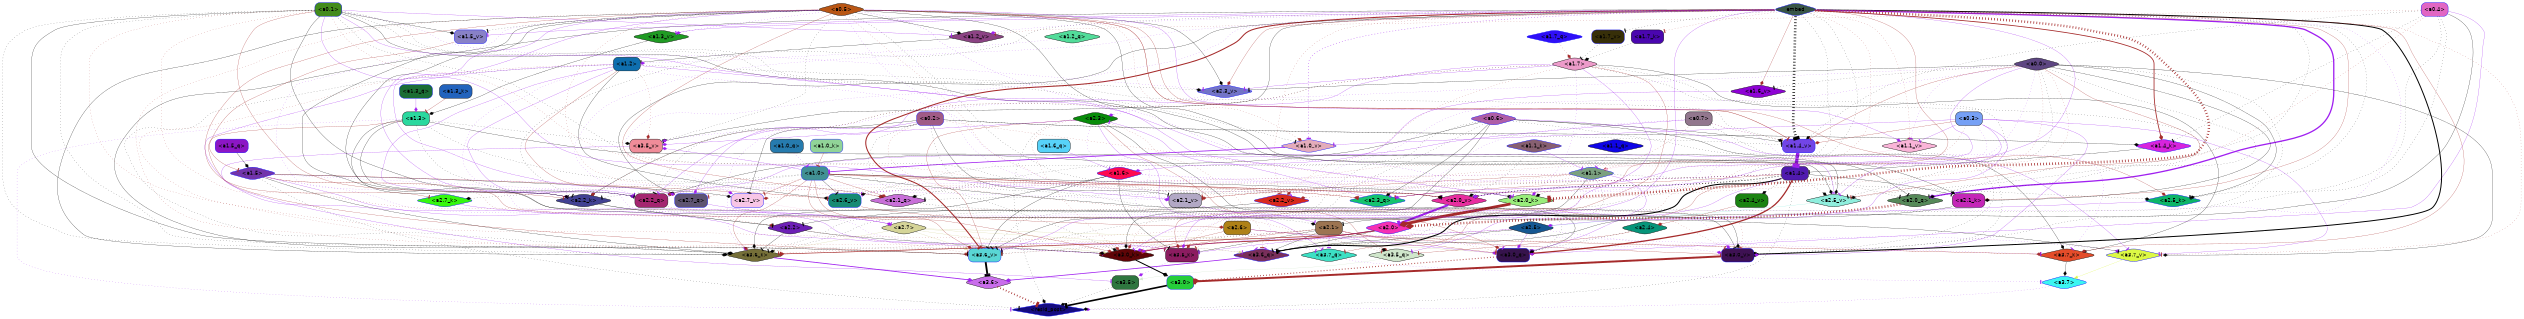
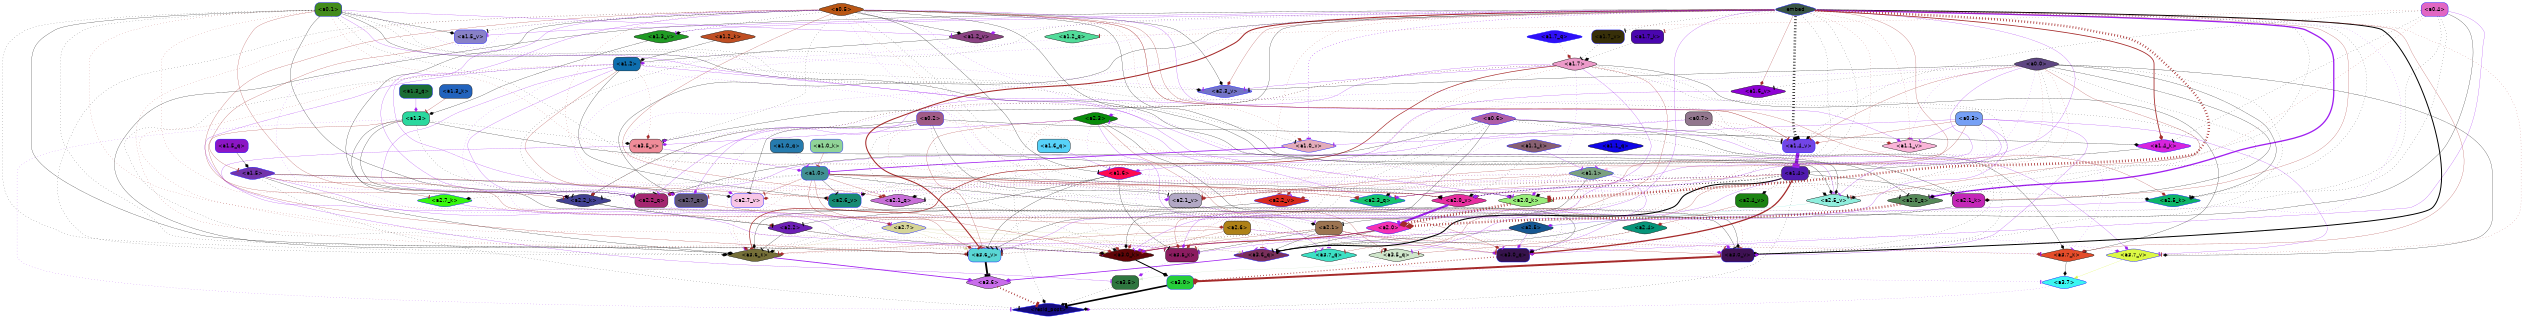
(1780, 18) -> (1761, 23)
(760, 20) -> (760, 20)
none -> (728, 37)
(1094, 91) -> (1094, 91)
(78, 122) -> (78, 122)
(1362, 133) -> none
(1183, 146) -> (1183, 146)
(1753, 150) -> (1753, 150)
(1654, 151) -> (1799, 132)
(734, 158) -> (730, 159)
(1447, 159) -> (1447, 159)
(668, 164) -> none
(1554, 167) -> (1554, 167)
(319, 170) -> (986, 95)
(602, 177) -> none
(777, 202) -> (777, 202)
(797, 214) -> (797, 214)
(1458, 214) -> (1458, 214)
(904, 228) -> (904, 228)
(1091, 236) -> (1091, 236)
(1362, 241) -> (1362, 241)
(1078, 245) -> (1038, 170)
(1645, 245) -> (1645, 245)
